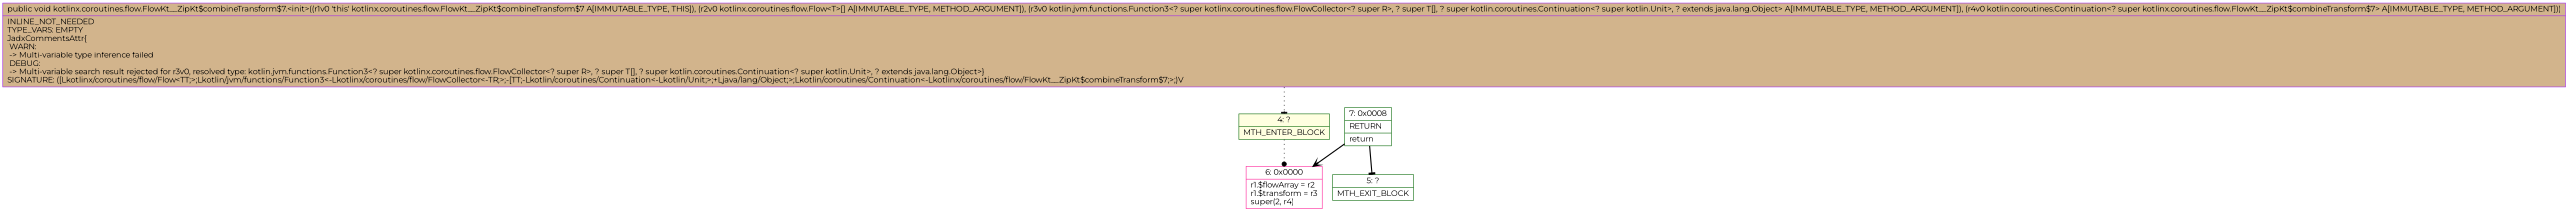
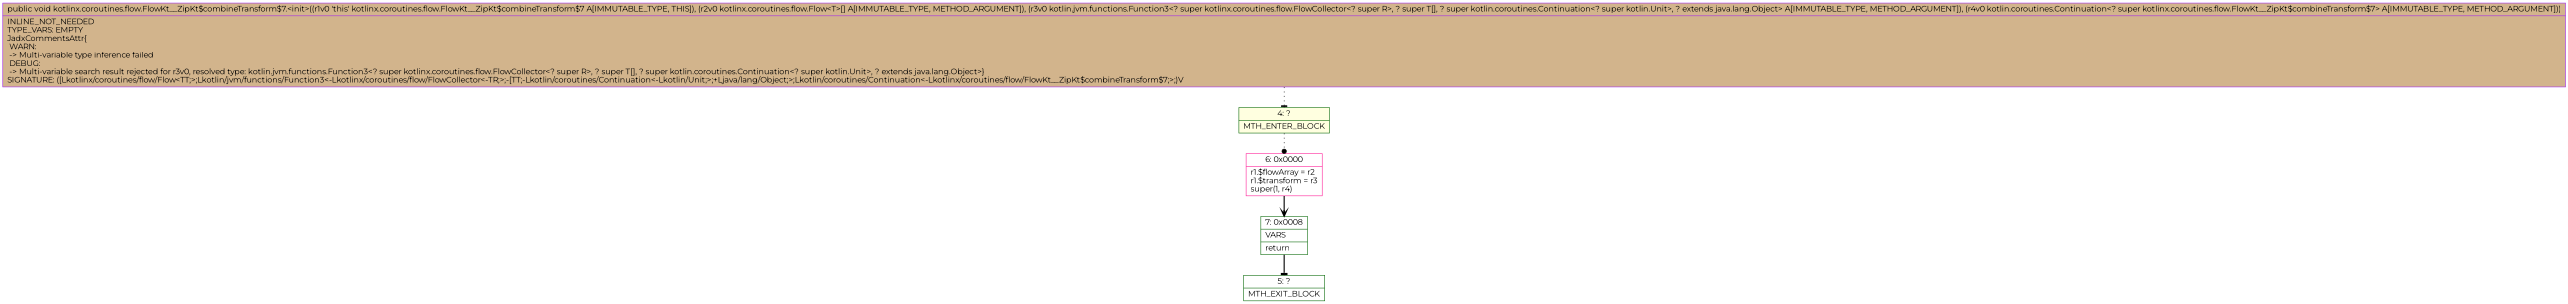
(1366, 126) -> (1276, 235)
(1331, 153) -> (1284, 203)
(1272, 202) -> (1272, 189)
